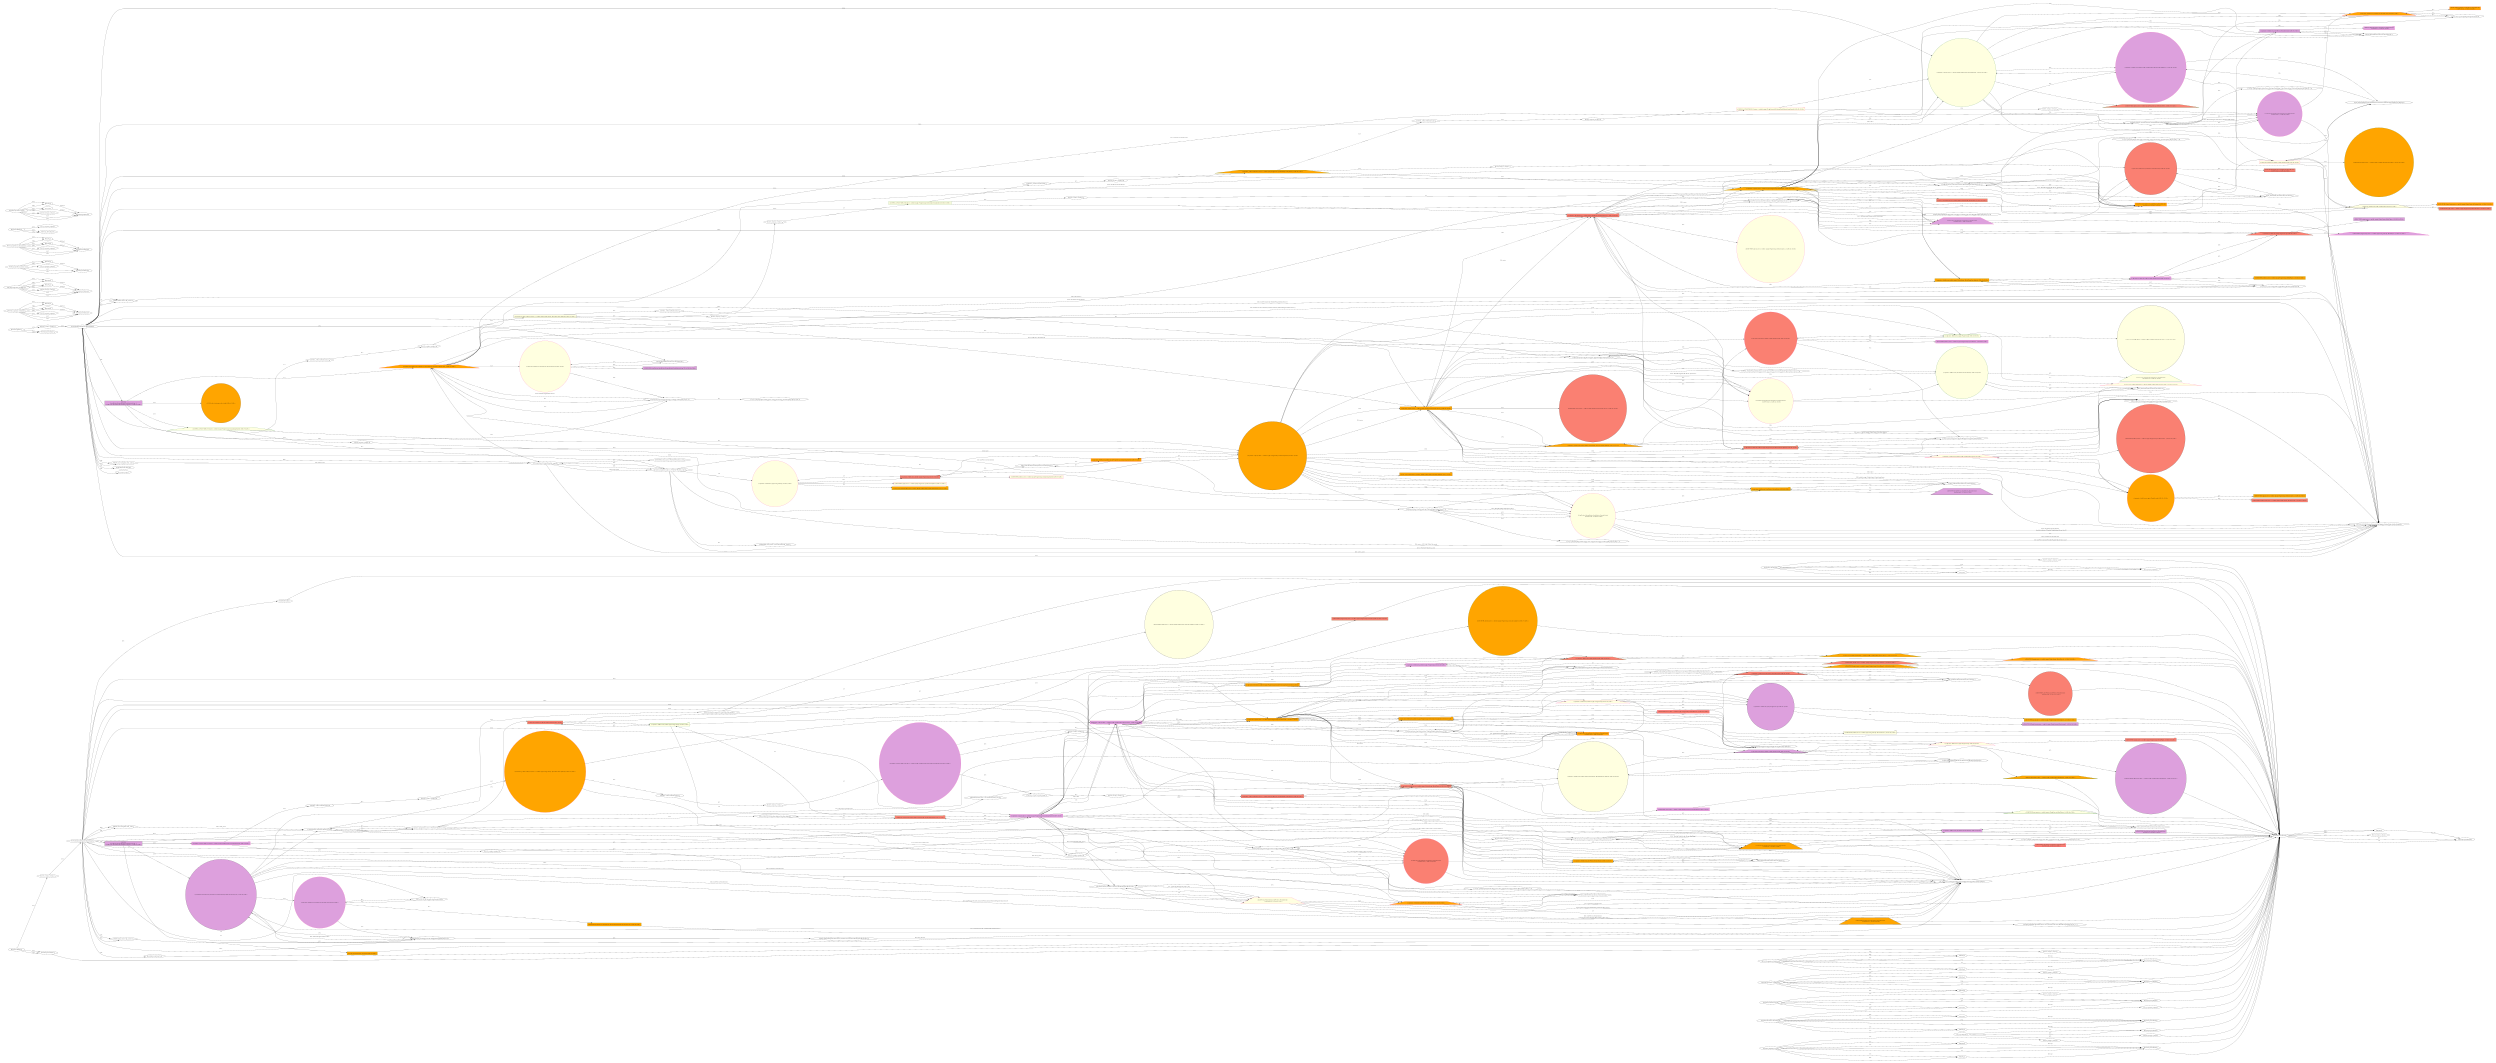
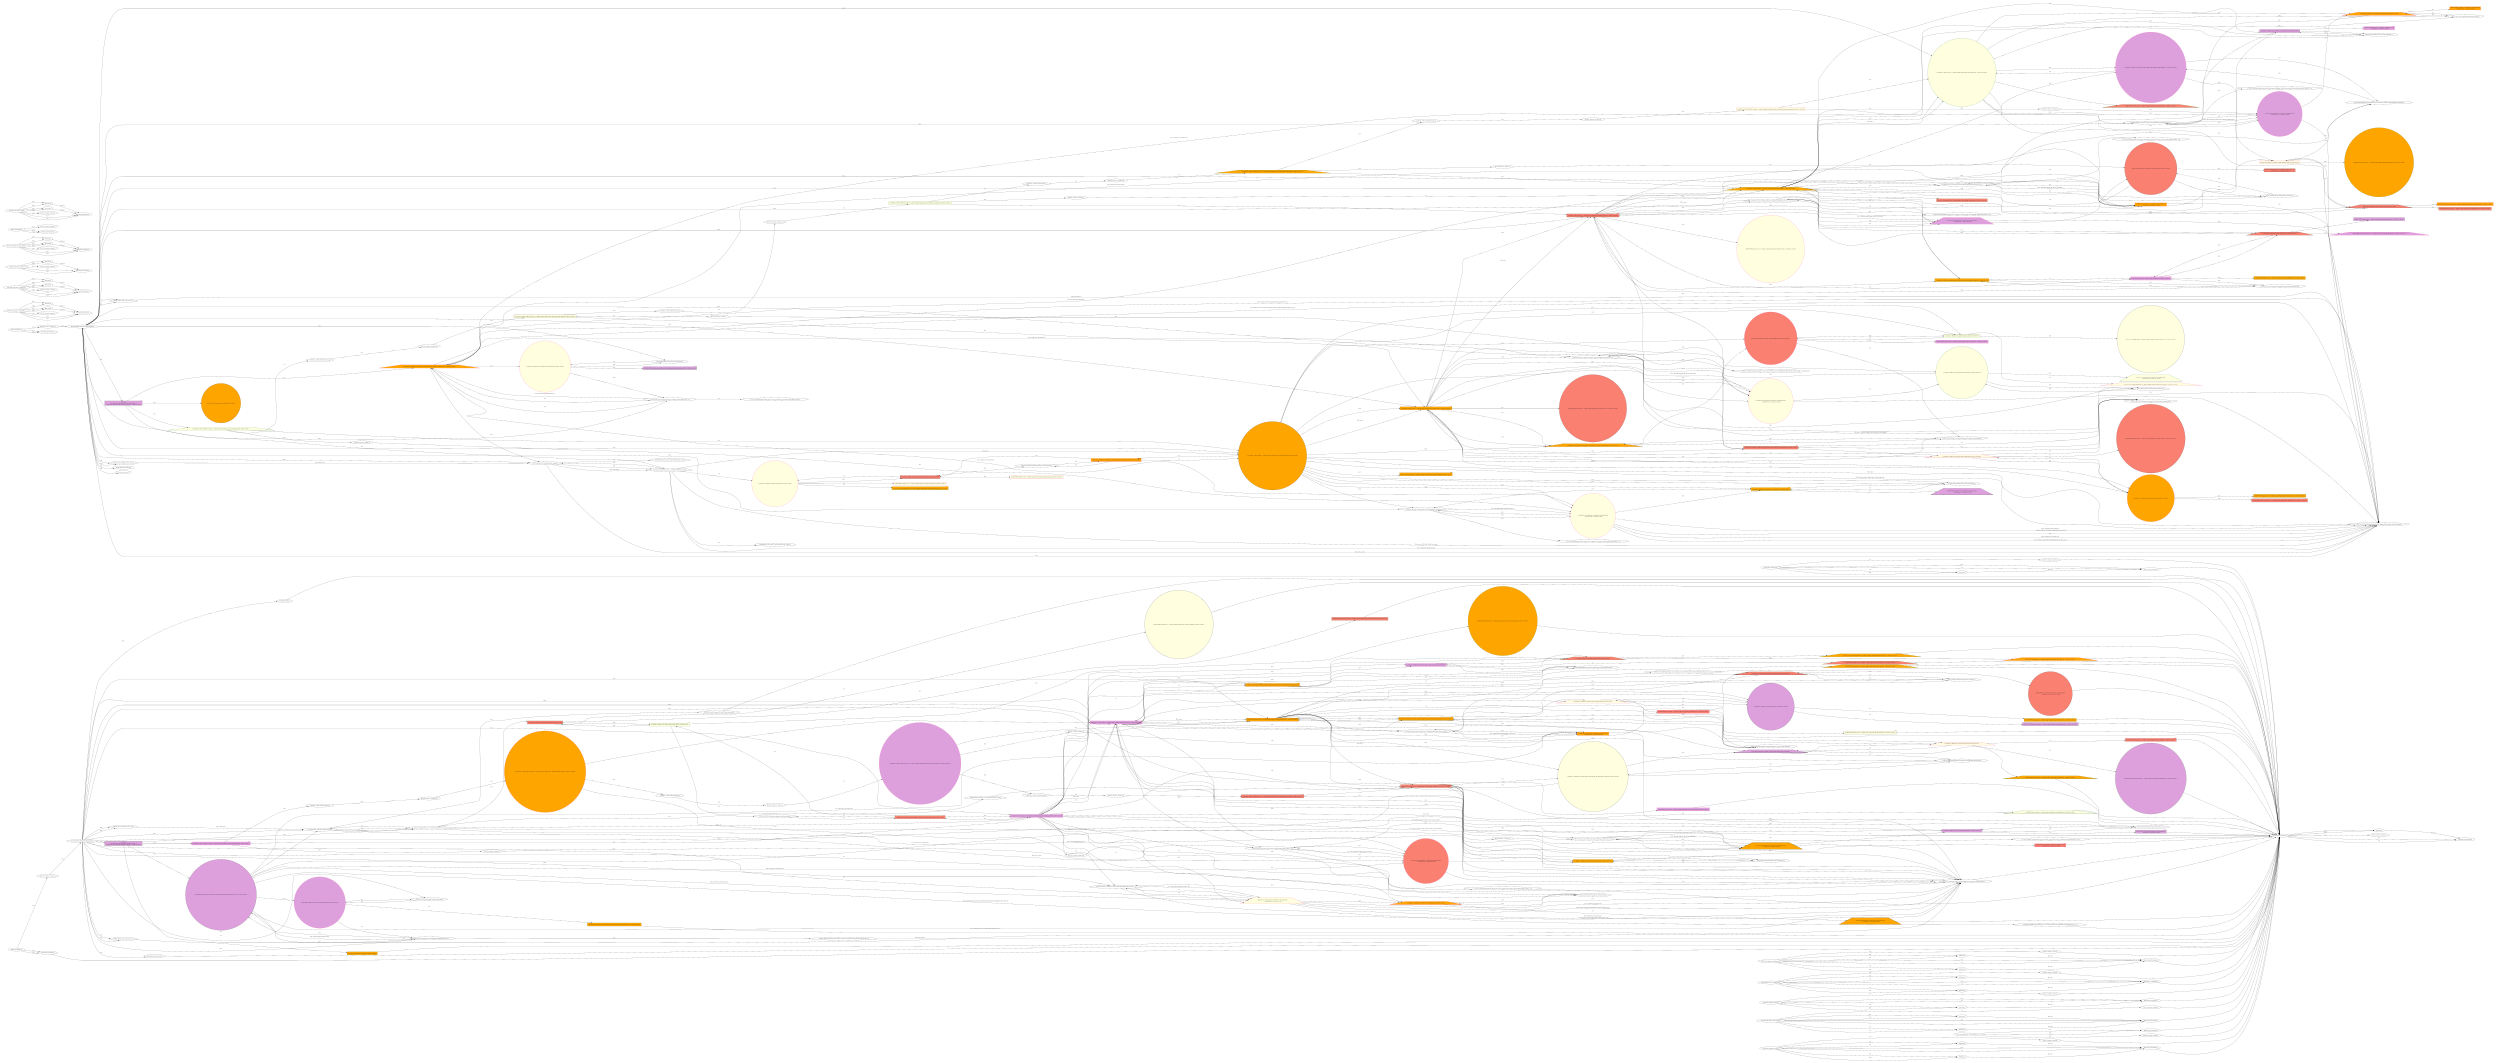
(2379, 206) -> (2379, 206)
